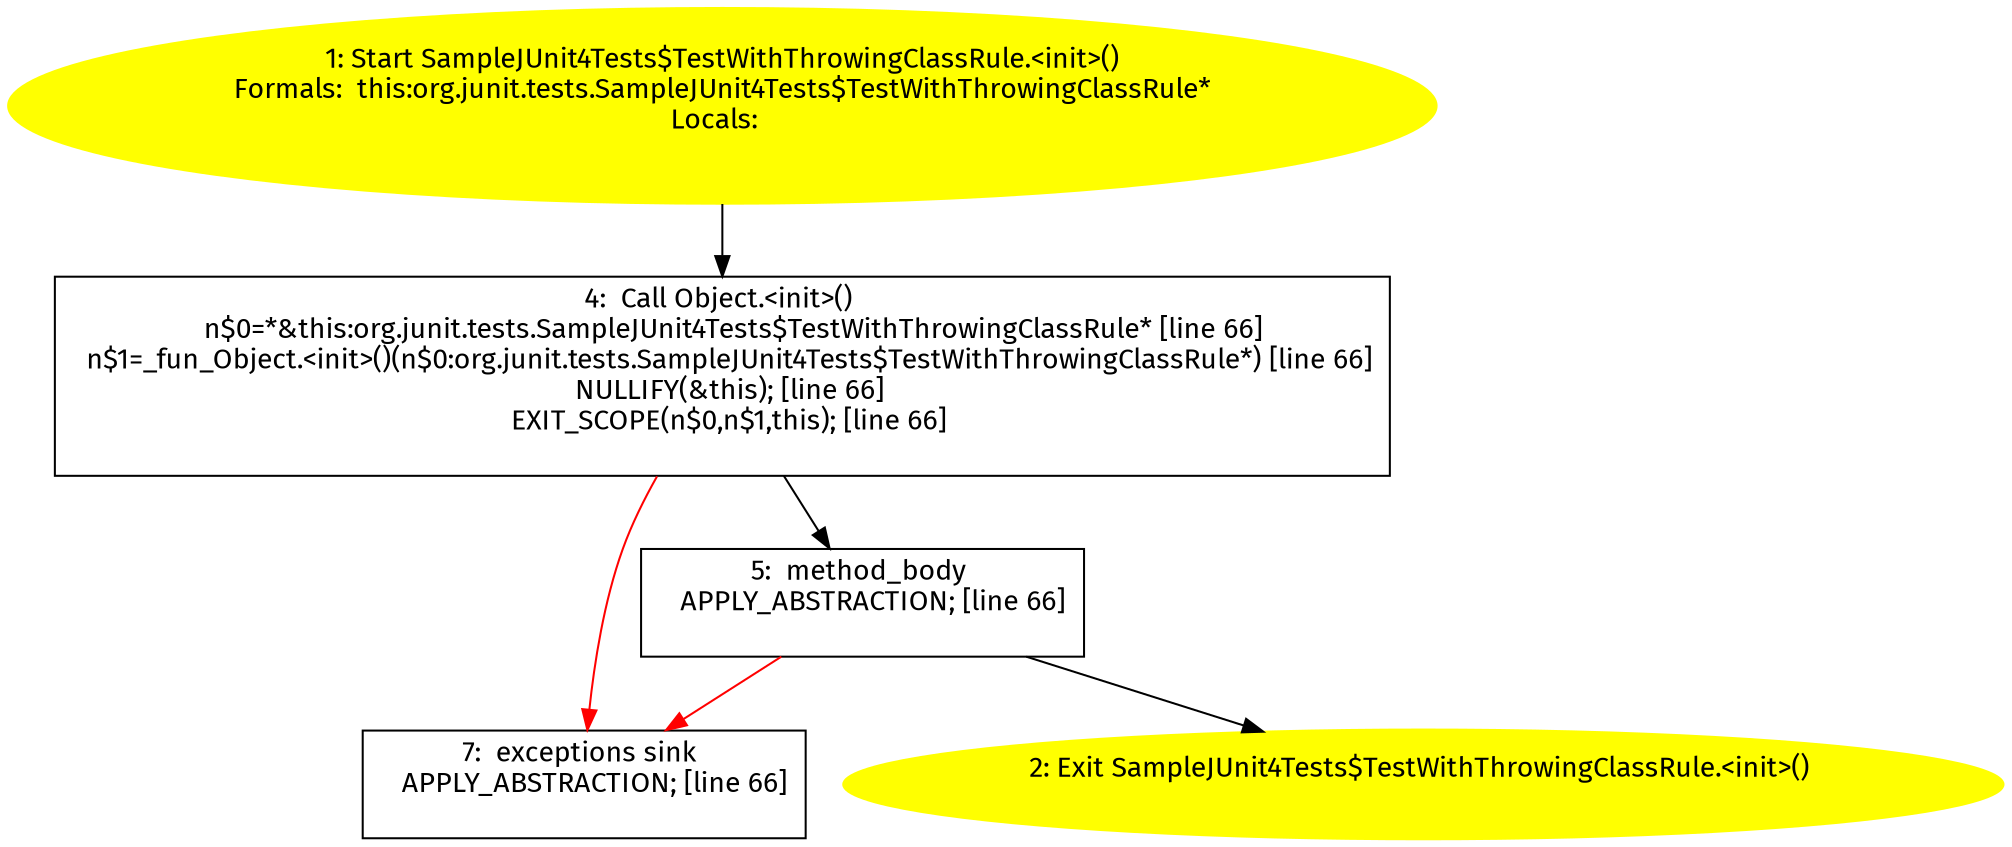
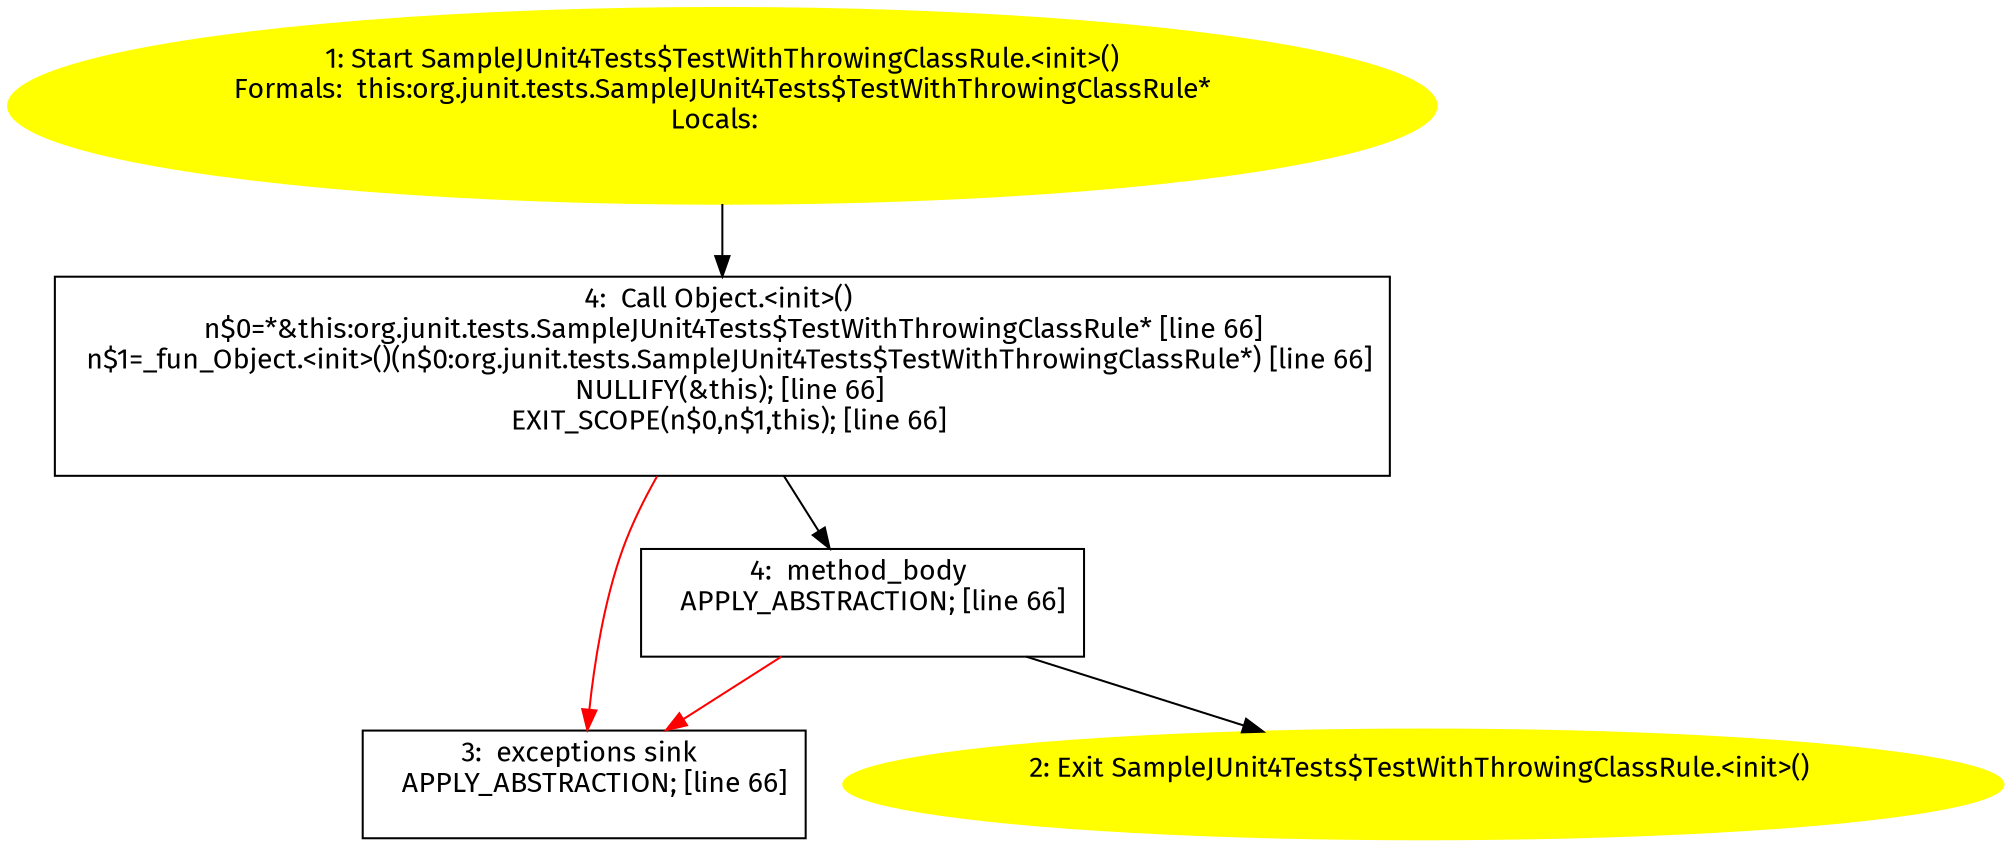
(863, 603) -> (863, 603)
(584, 784) -> (584, 784)
